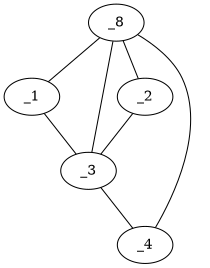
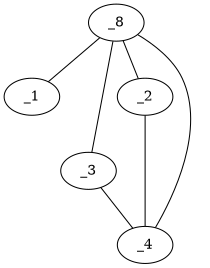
(60, 134) -> none
(117, 134) -> (145, 171)
